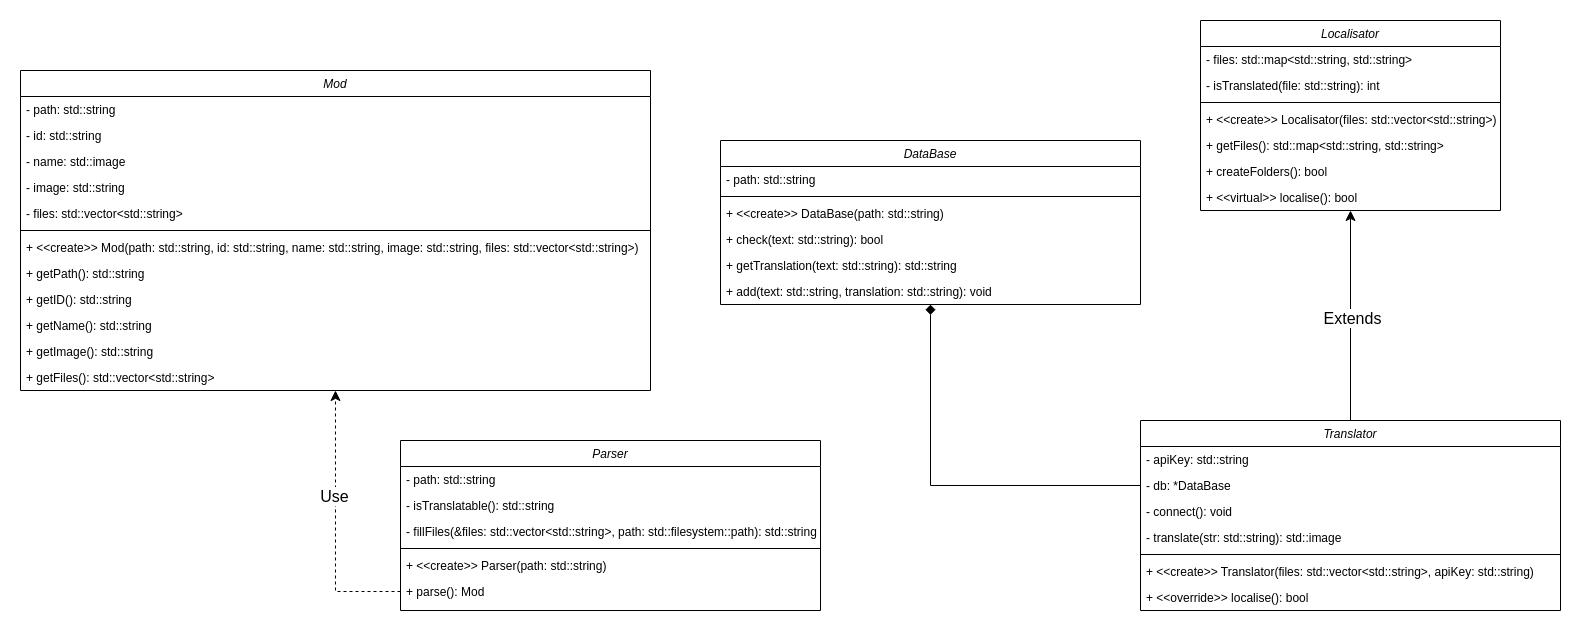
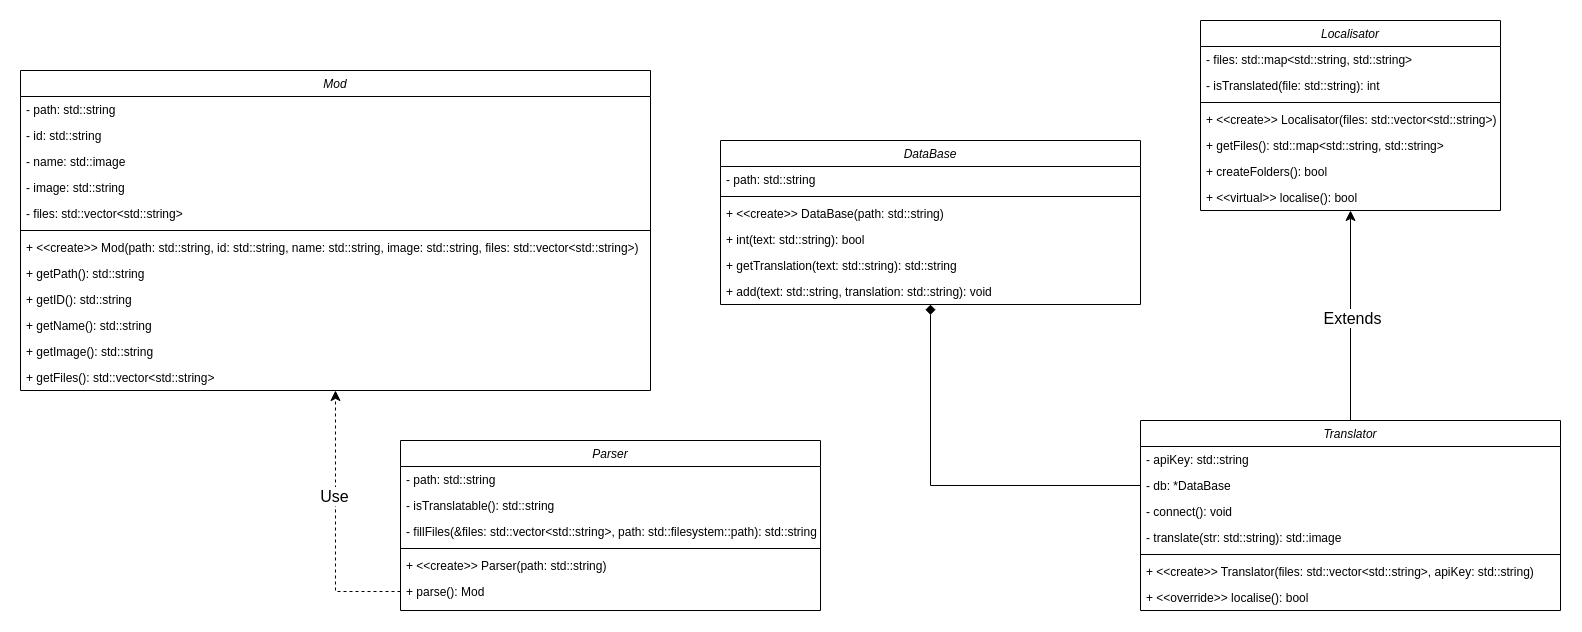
(819, 240) -> (811, 240)
